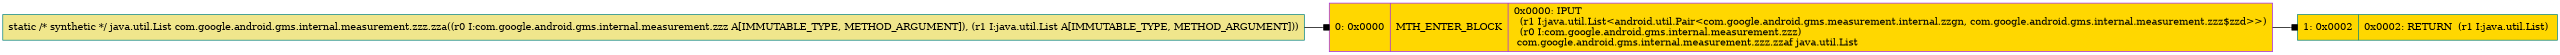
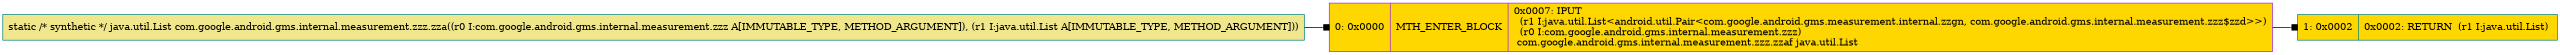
(1551, 11) -> (1551, 11)
